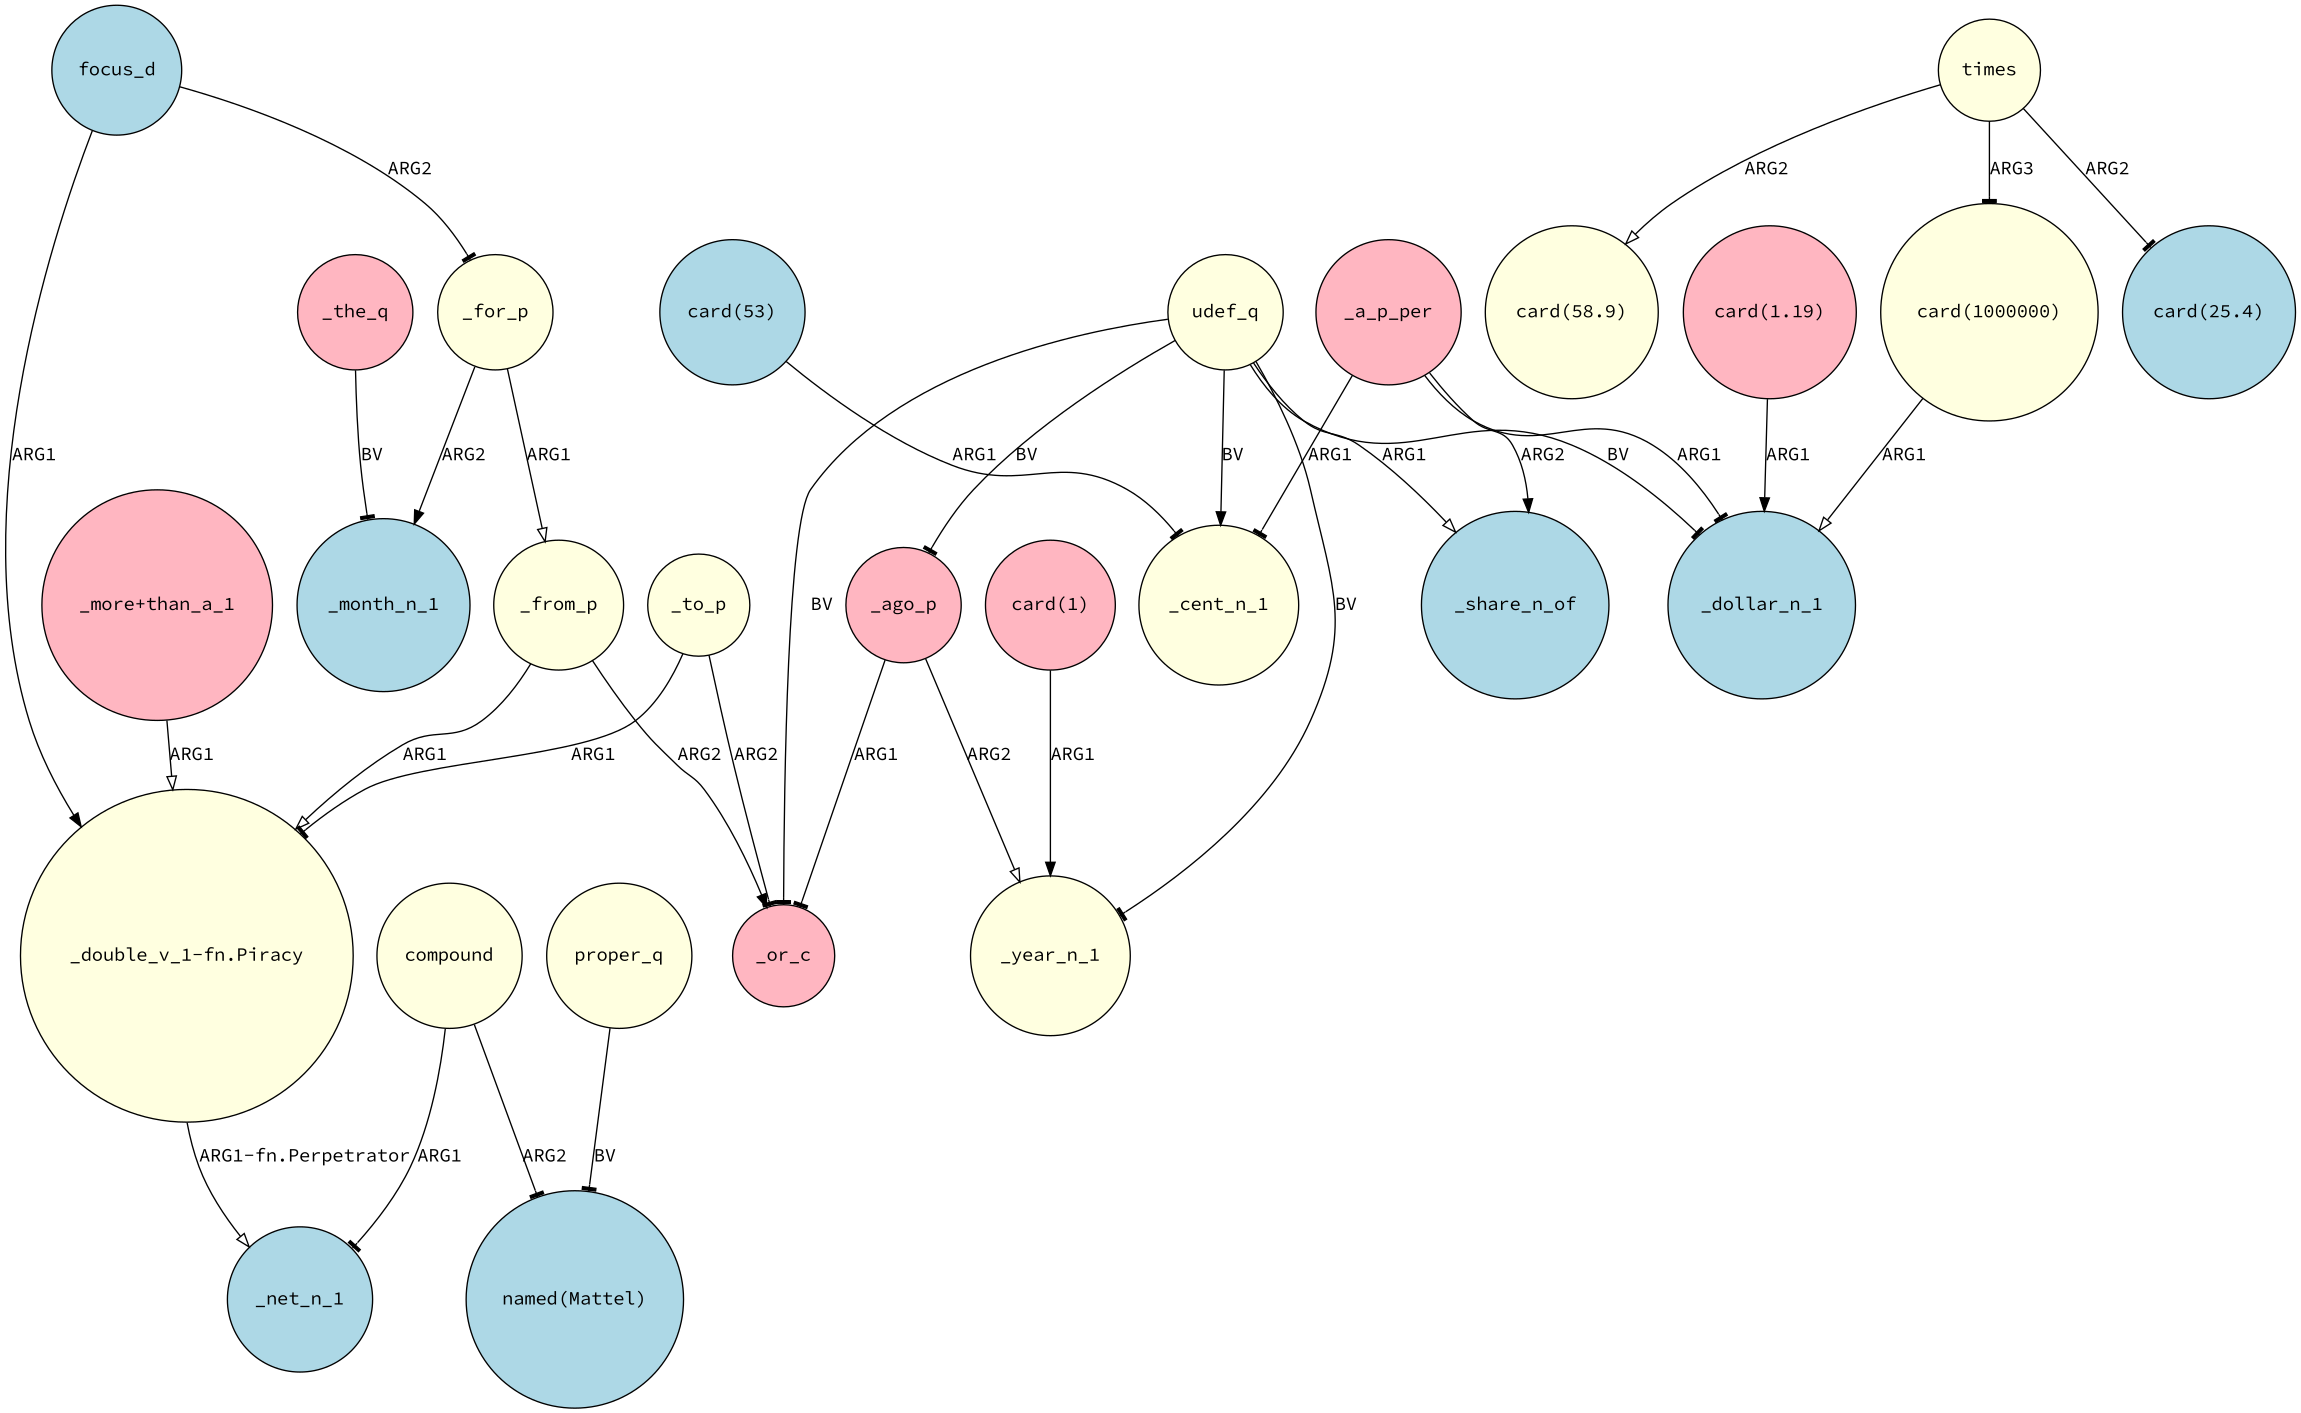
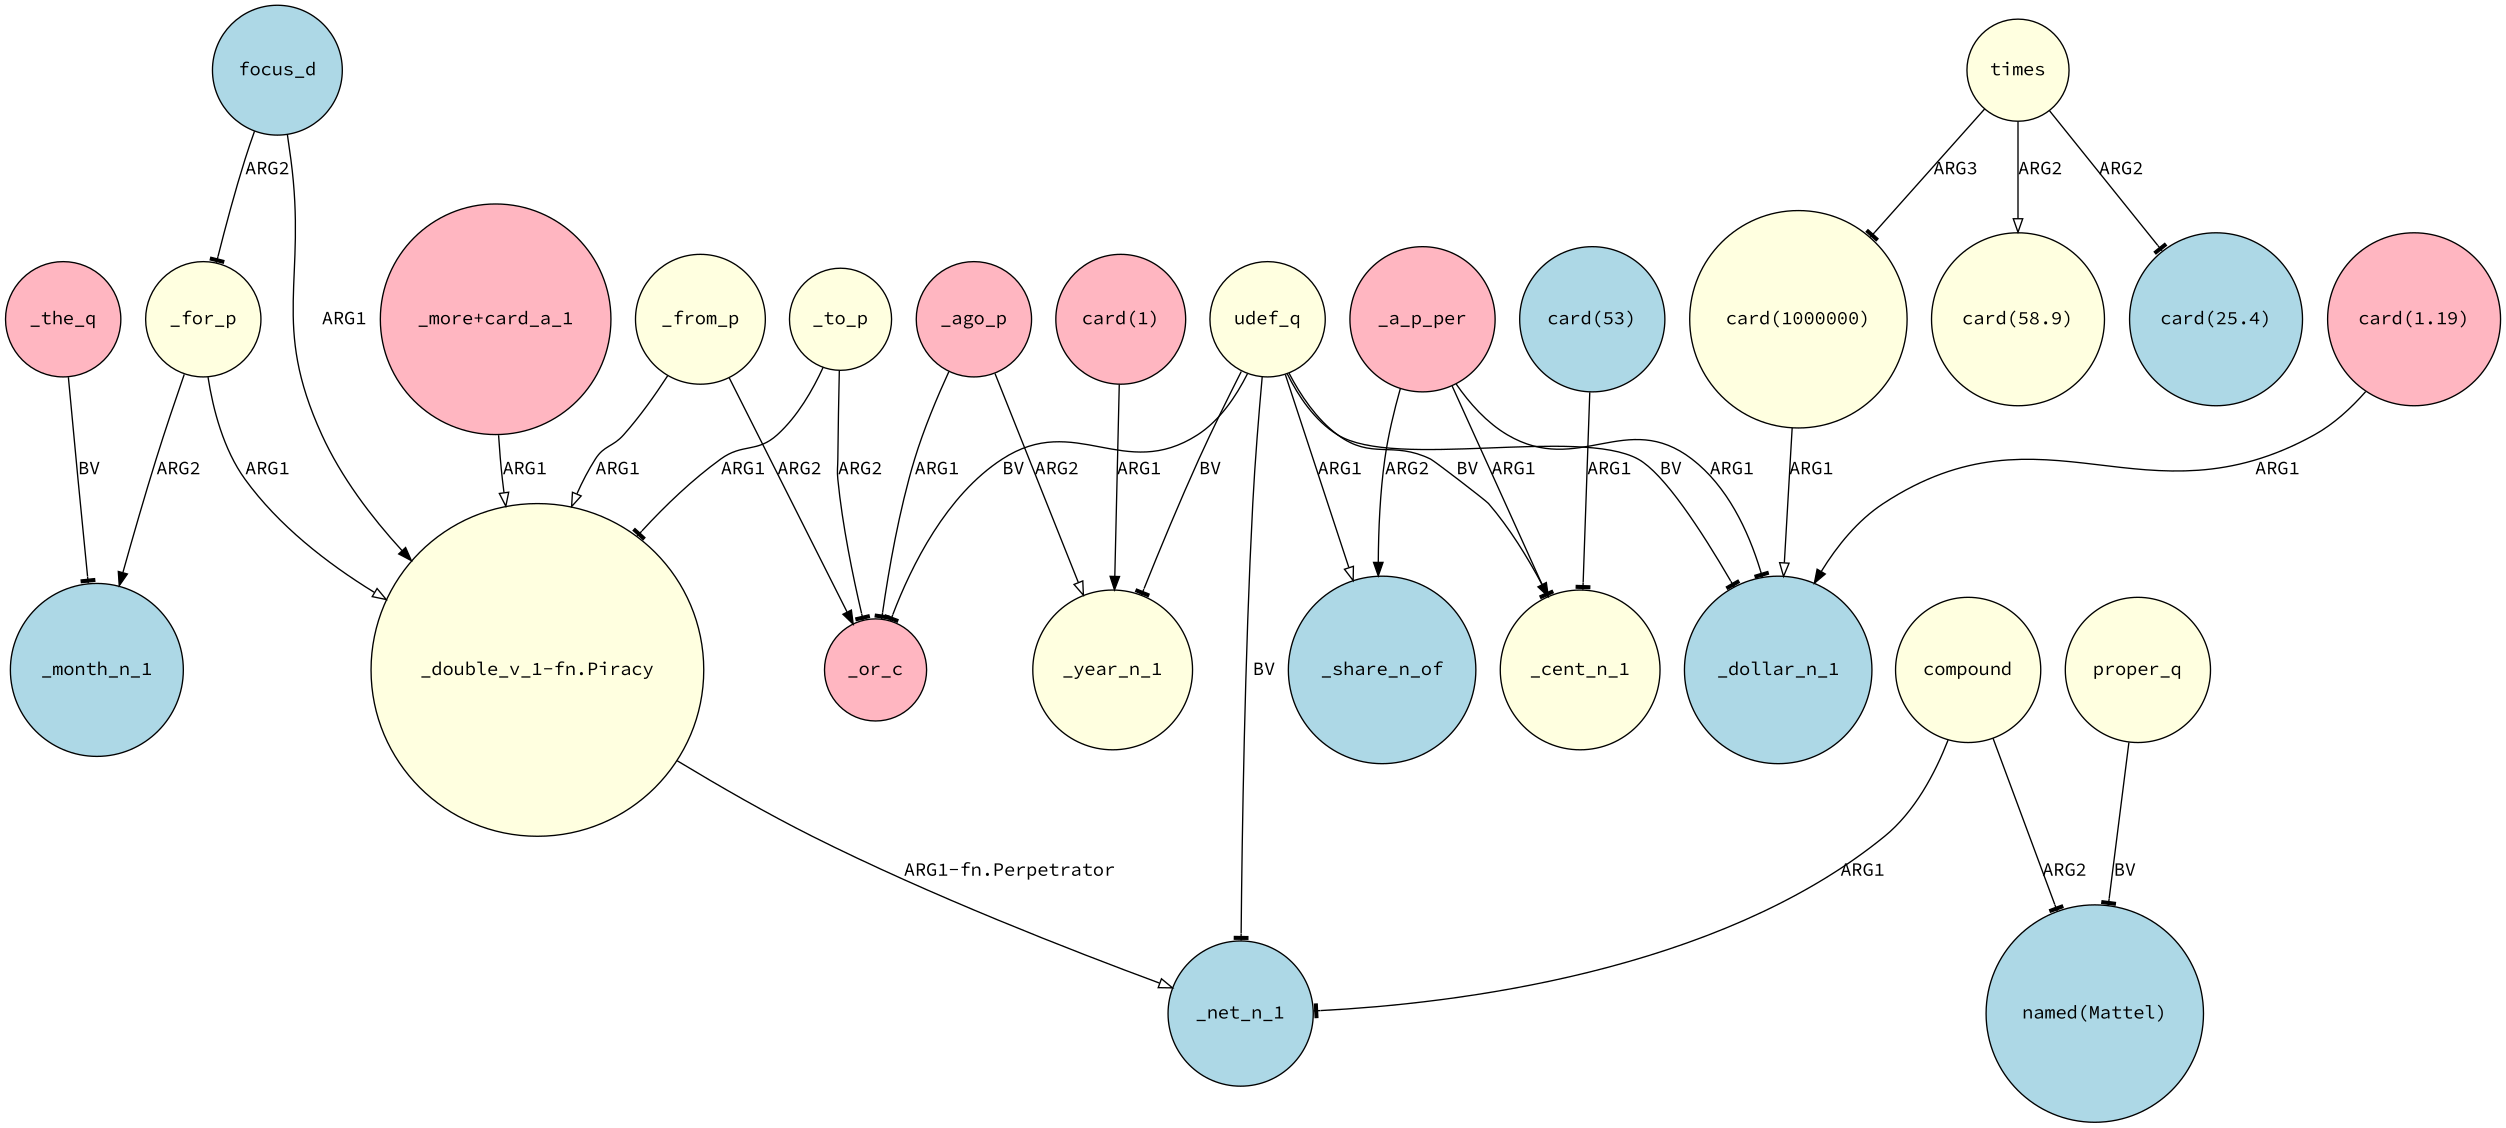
(1041, 429) -> (1247, 655)
(525, 448) -> (265, 504)
(157, 605) -> (496, 319)
